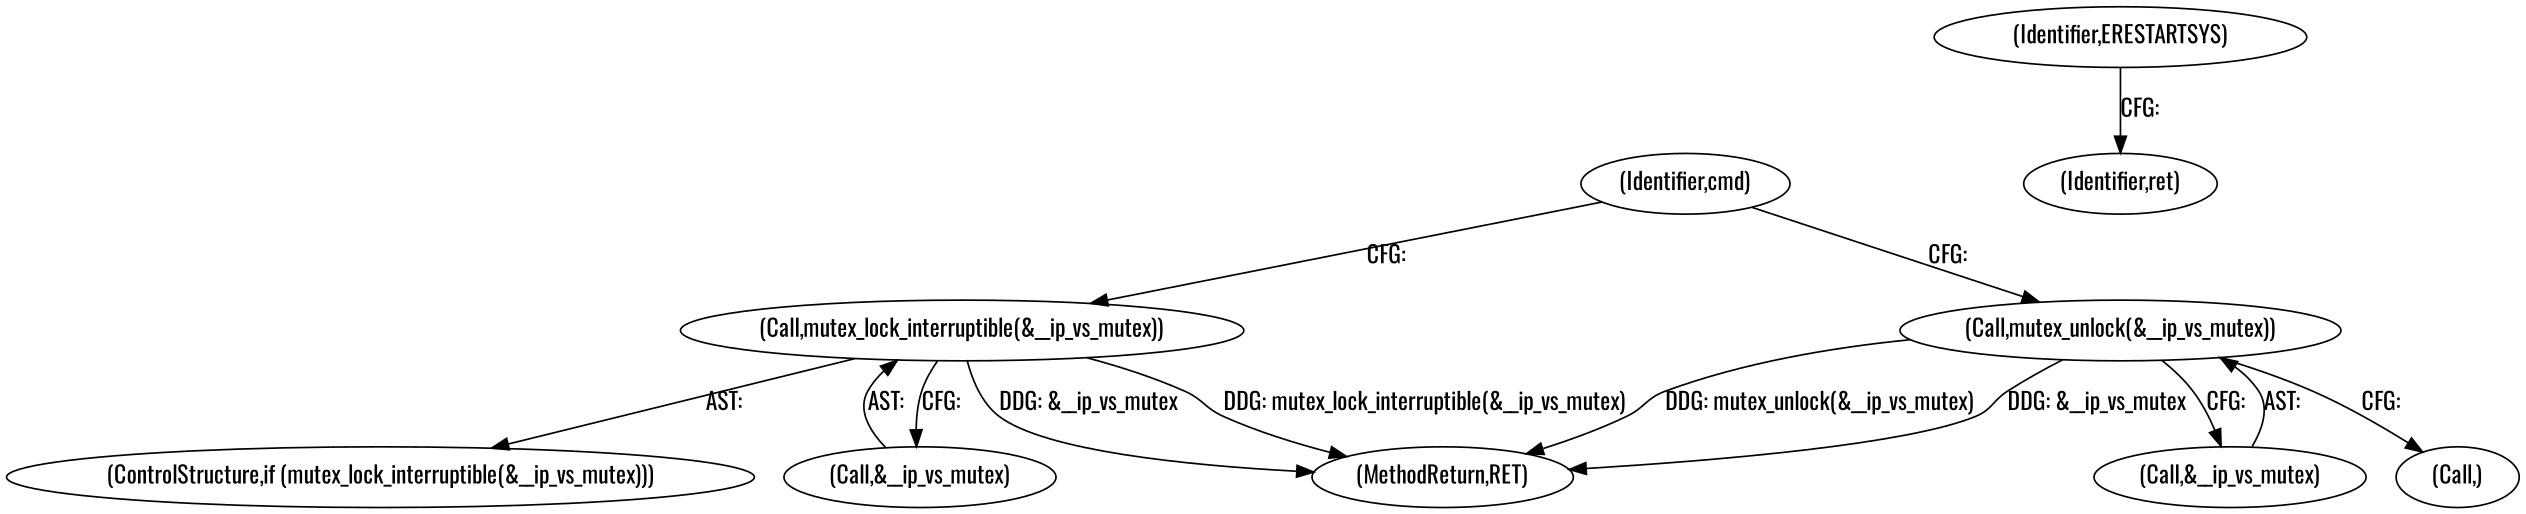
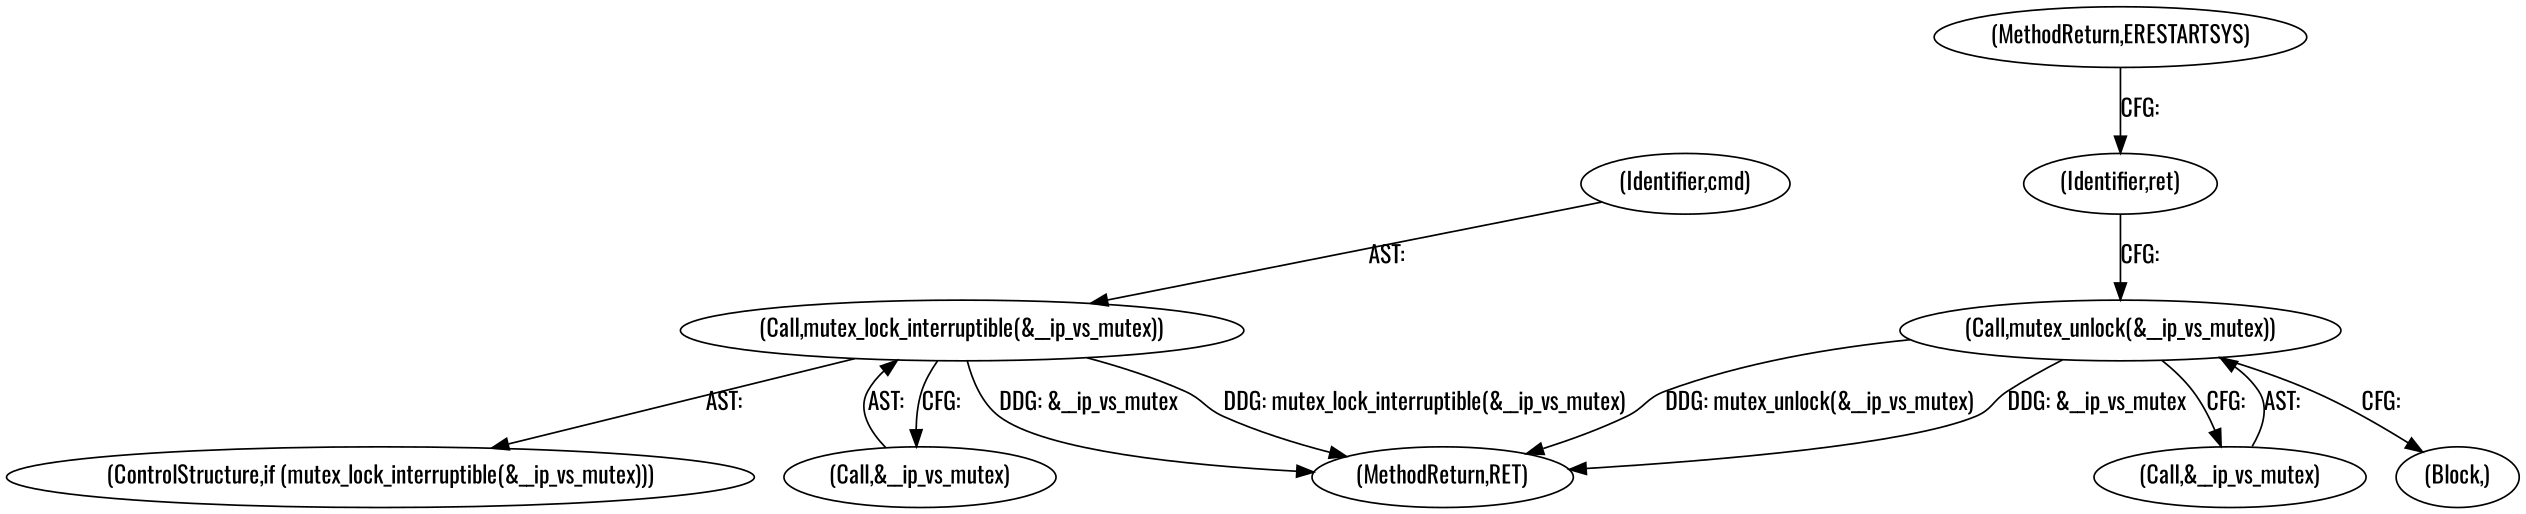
(2120, 37) -> (2120, 37)
(1888, 252) -> (2120, 249)
(1390, 257) -> (1390, 257)
(2458, 477) -> (2458, 477)
